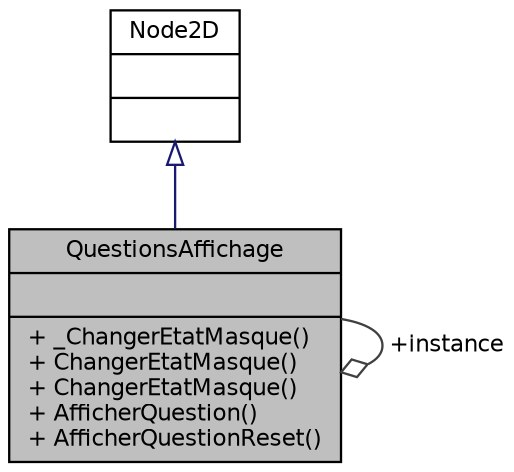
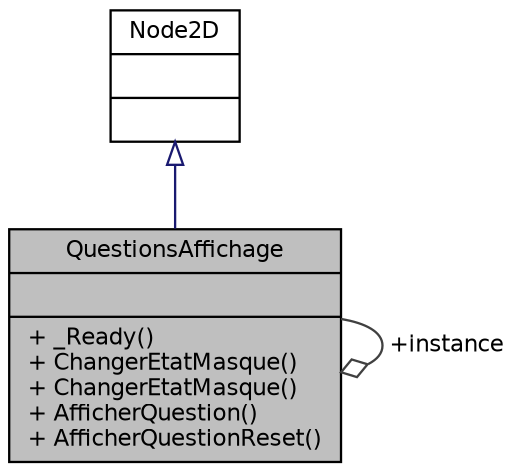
(169, 338) -> (91, 338)
